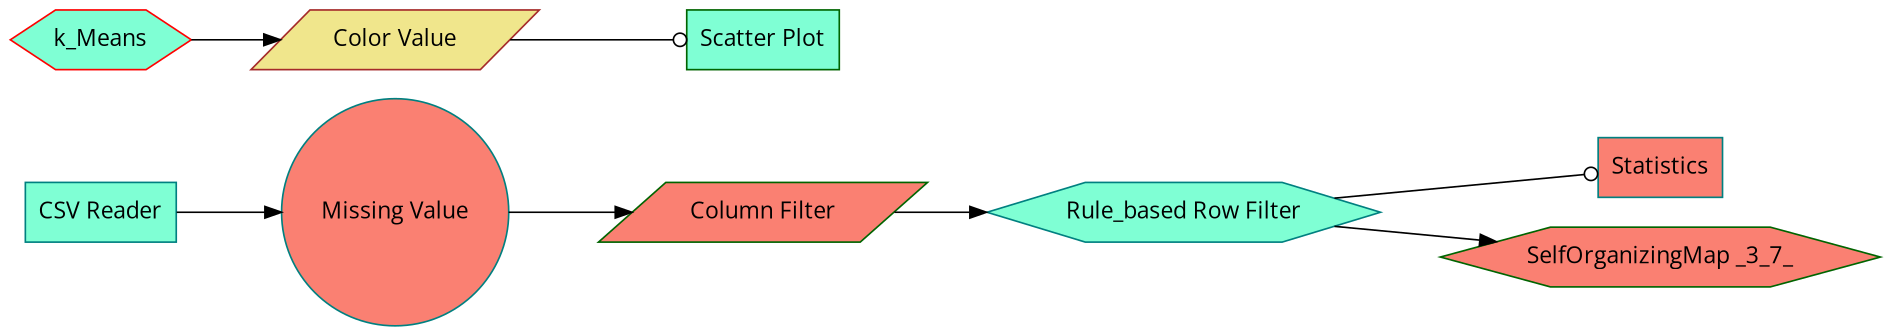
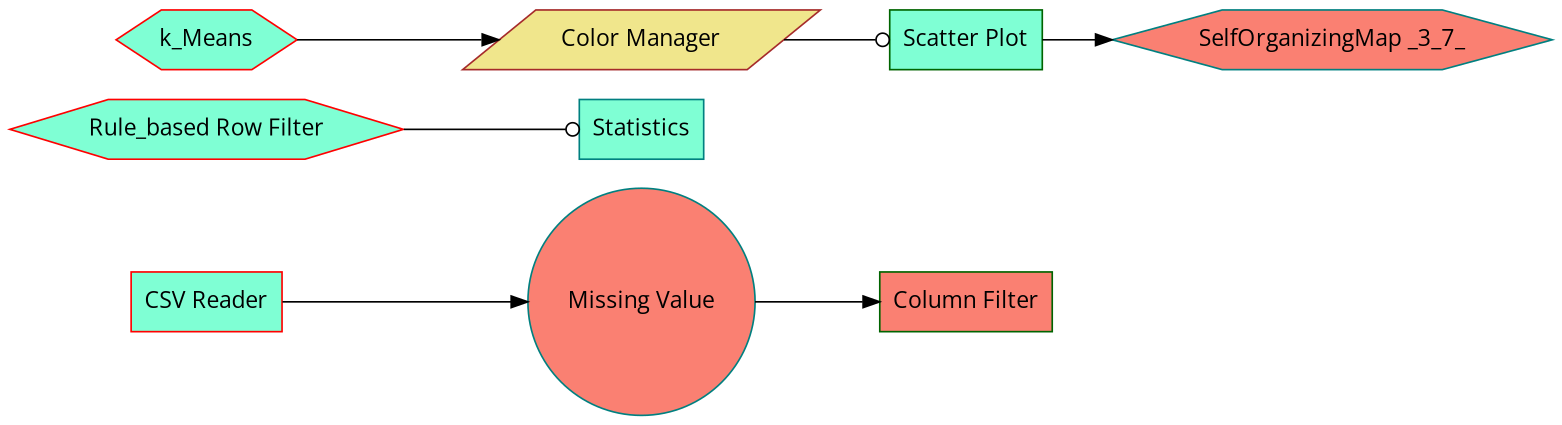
(395, 40) -> (642, 40)
(1660, 167) -> (642, 129)
(101, 212) -> (207, 302)
(763, 212) -> (966, 302)
(932, 212) -> none
(1184, 212) -> (207, 129)
(1407, 233) -> (1069, 40)
(1660, 257) -> (1332, 40)
